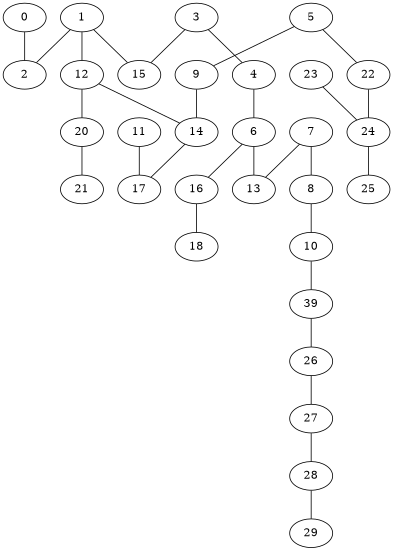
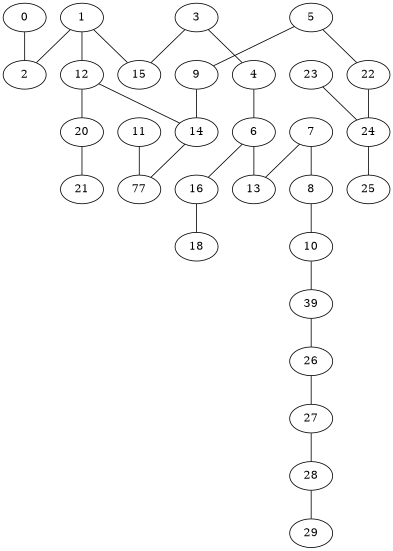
(139, 189) -> (139, 189)
